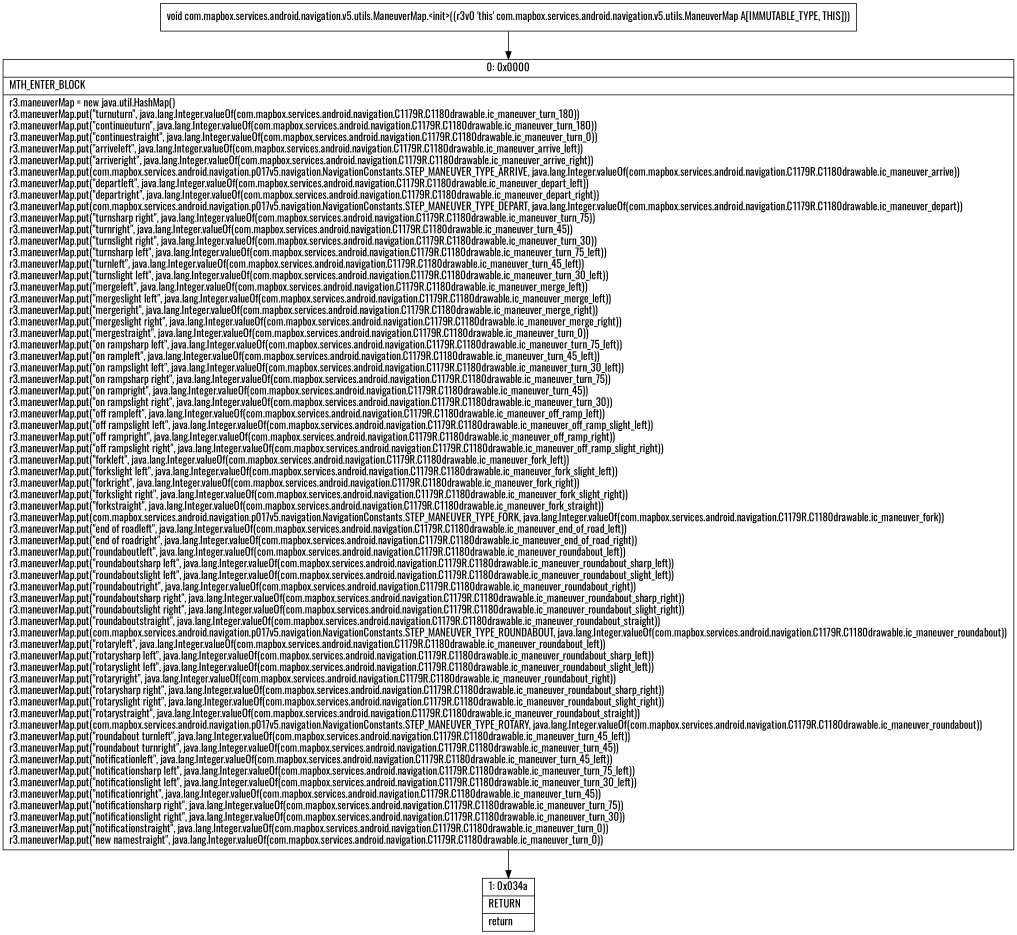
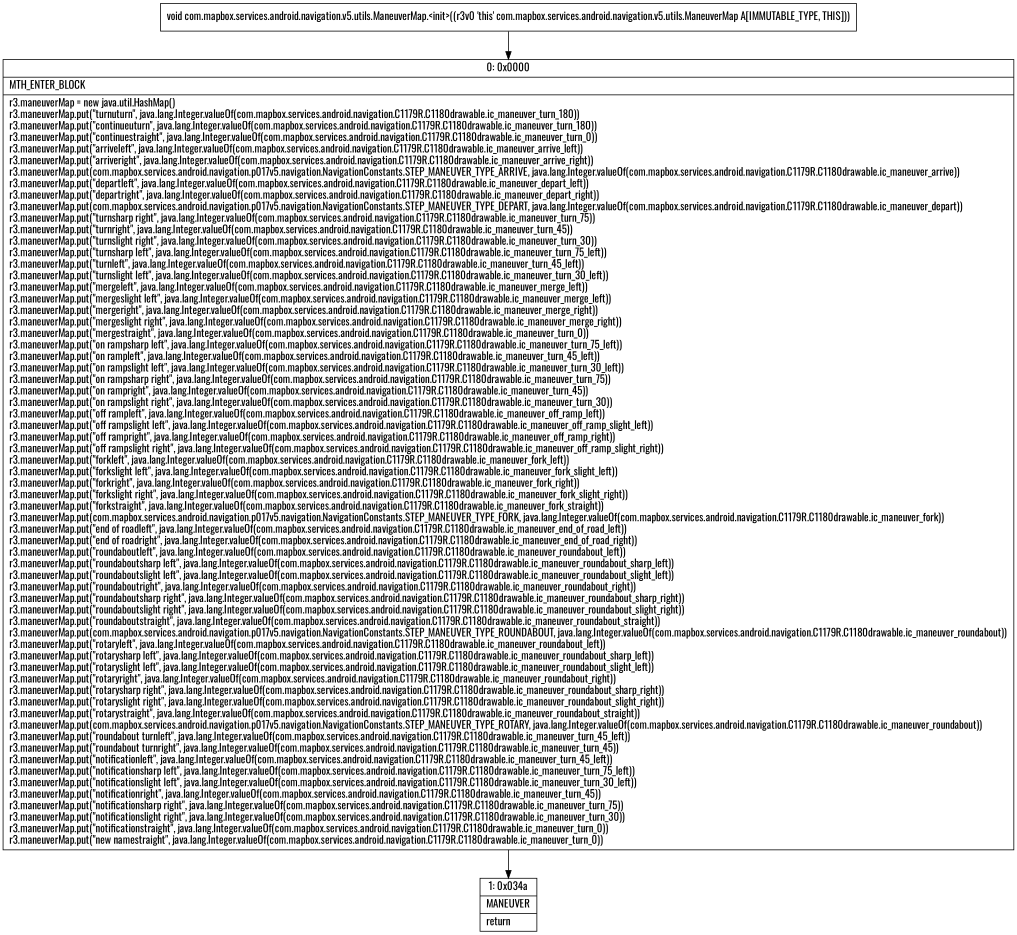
(505, 904) -> (508, 904)
